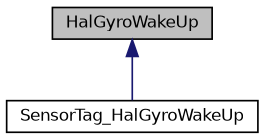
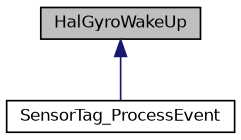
(132, 116) -> (121, 116)
